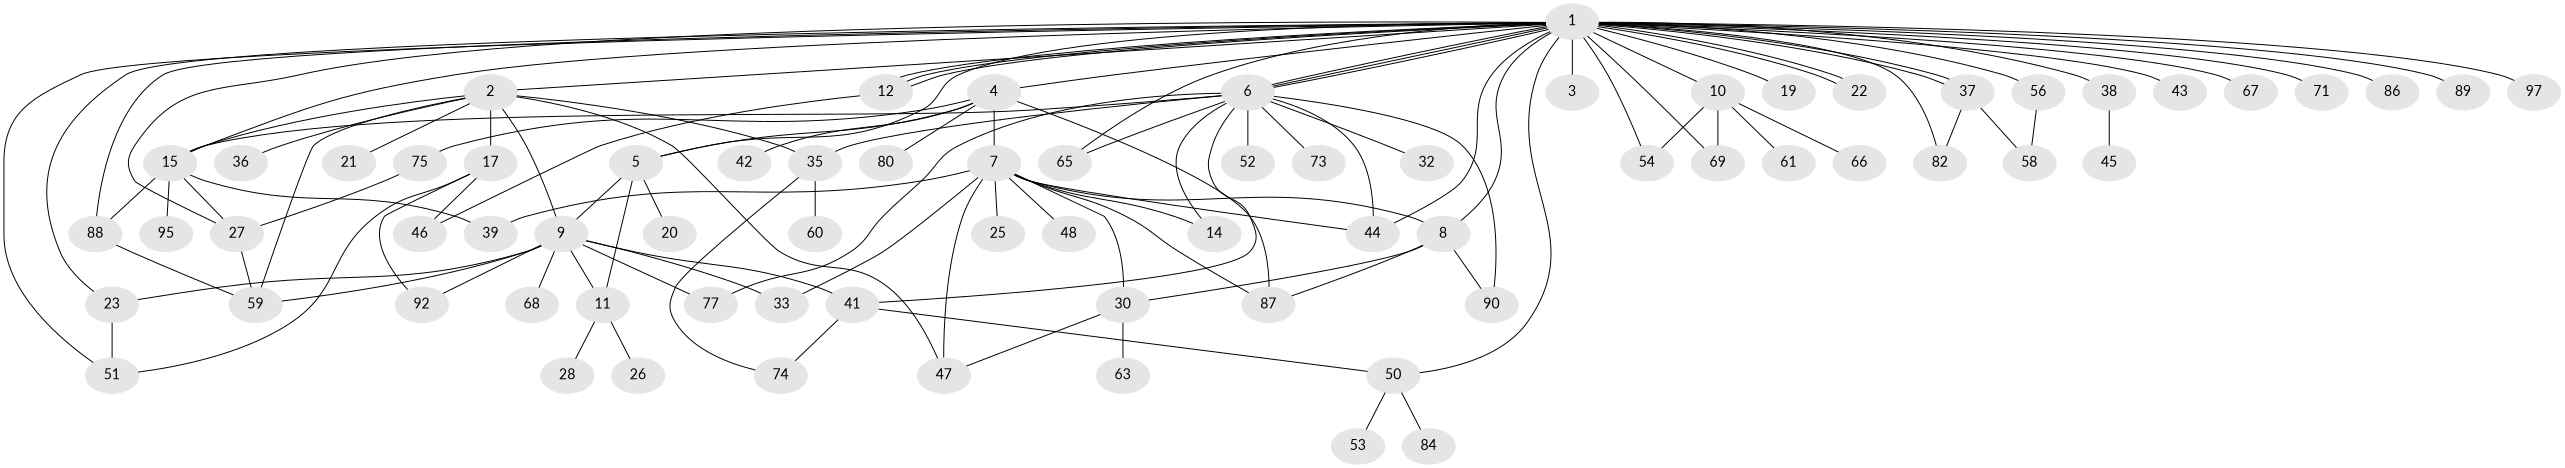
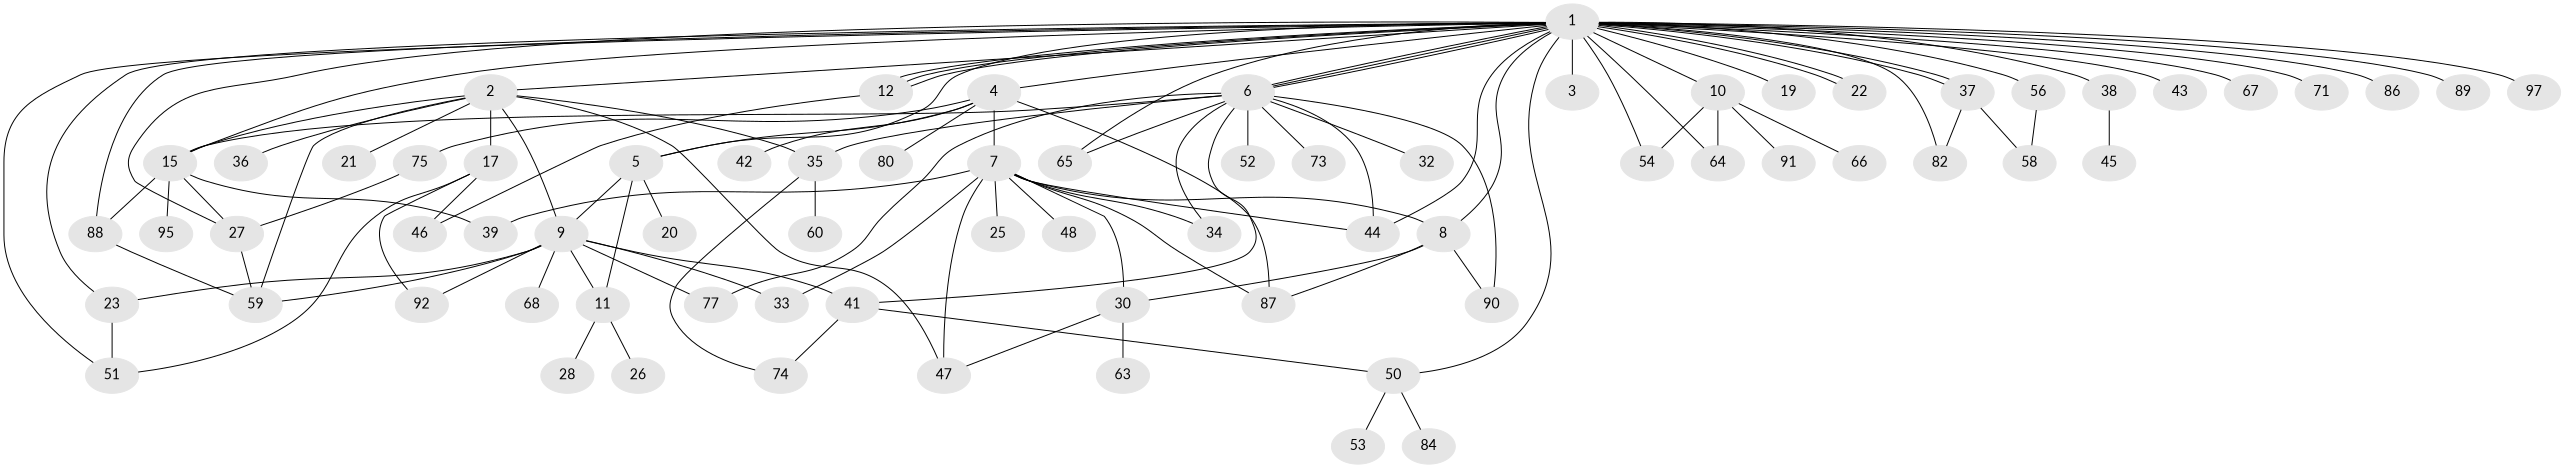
(1718, 163) -> (1718, 163)
(1789, 163) -> (1789, 163)
(1214, 234) -> (1214, 234)
